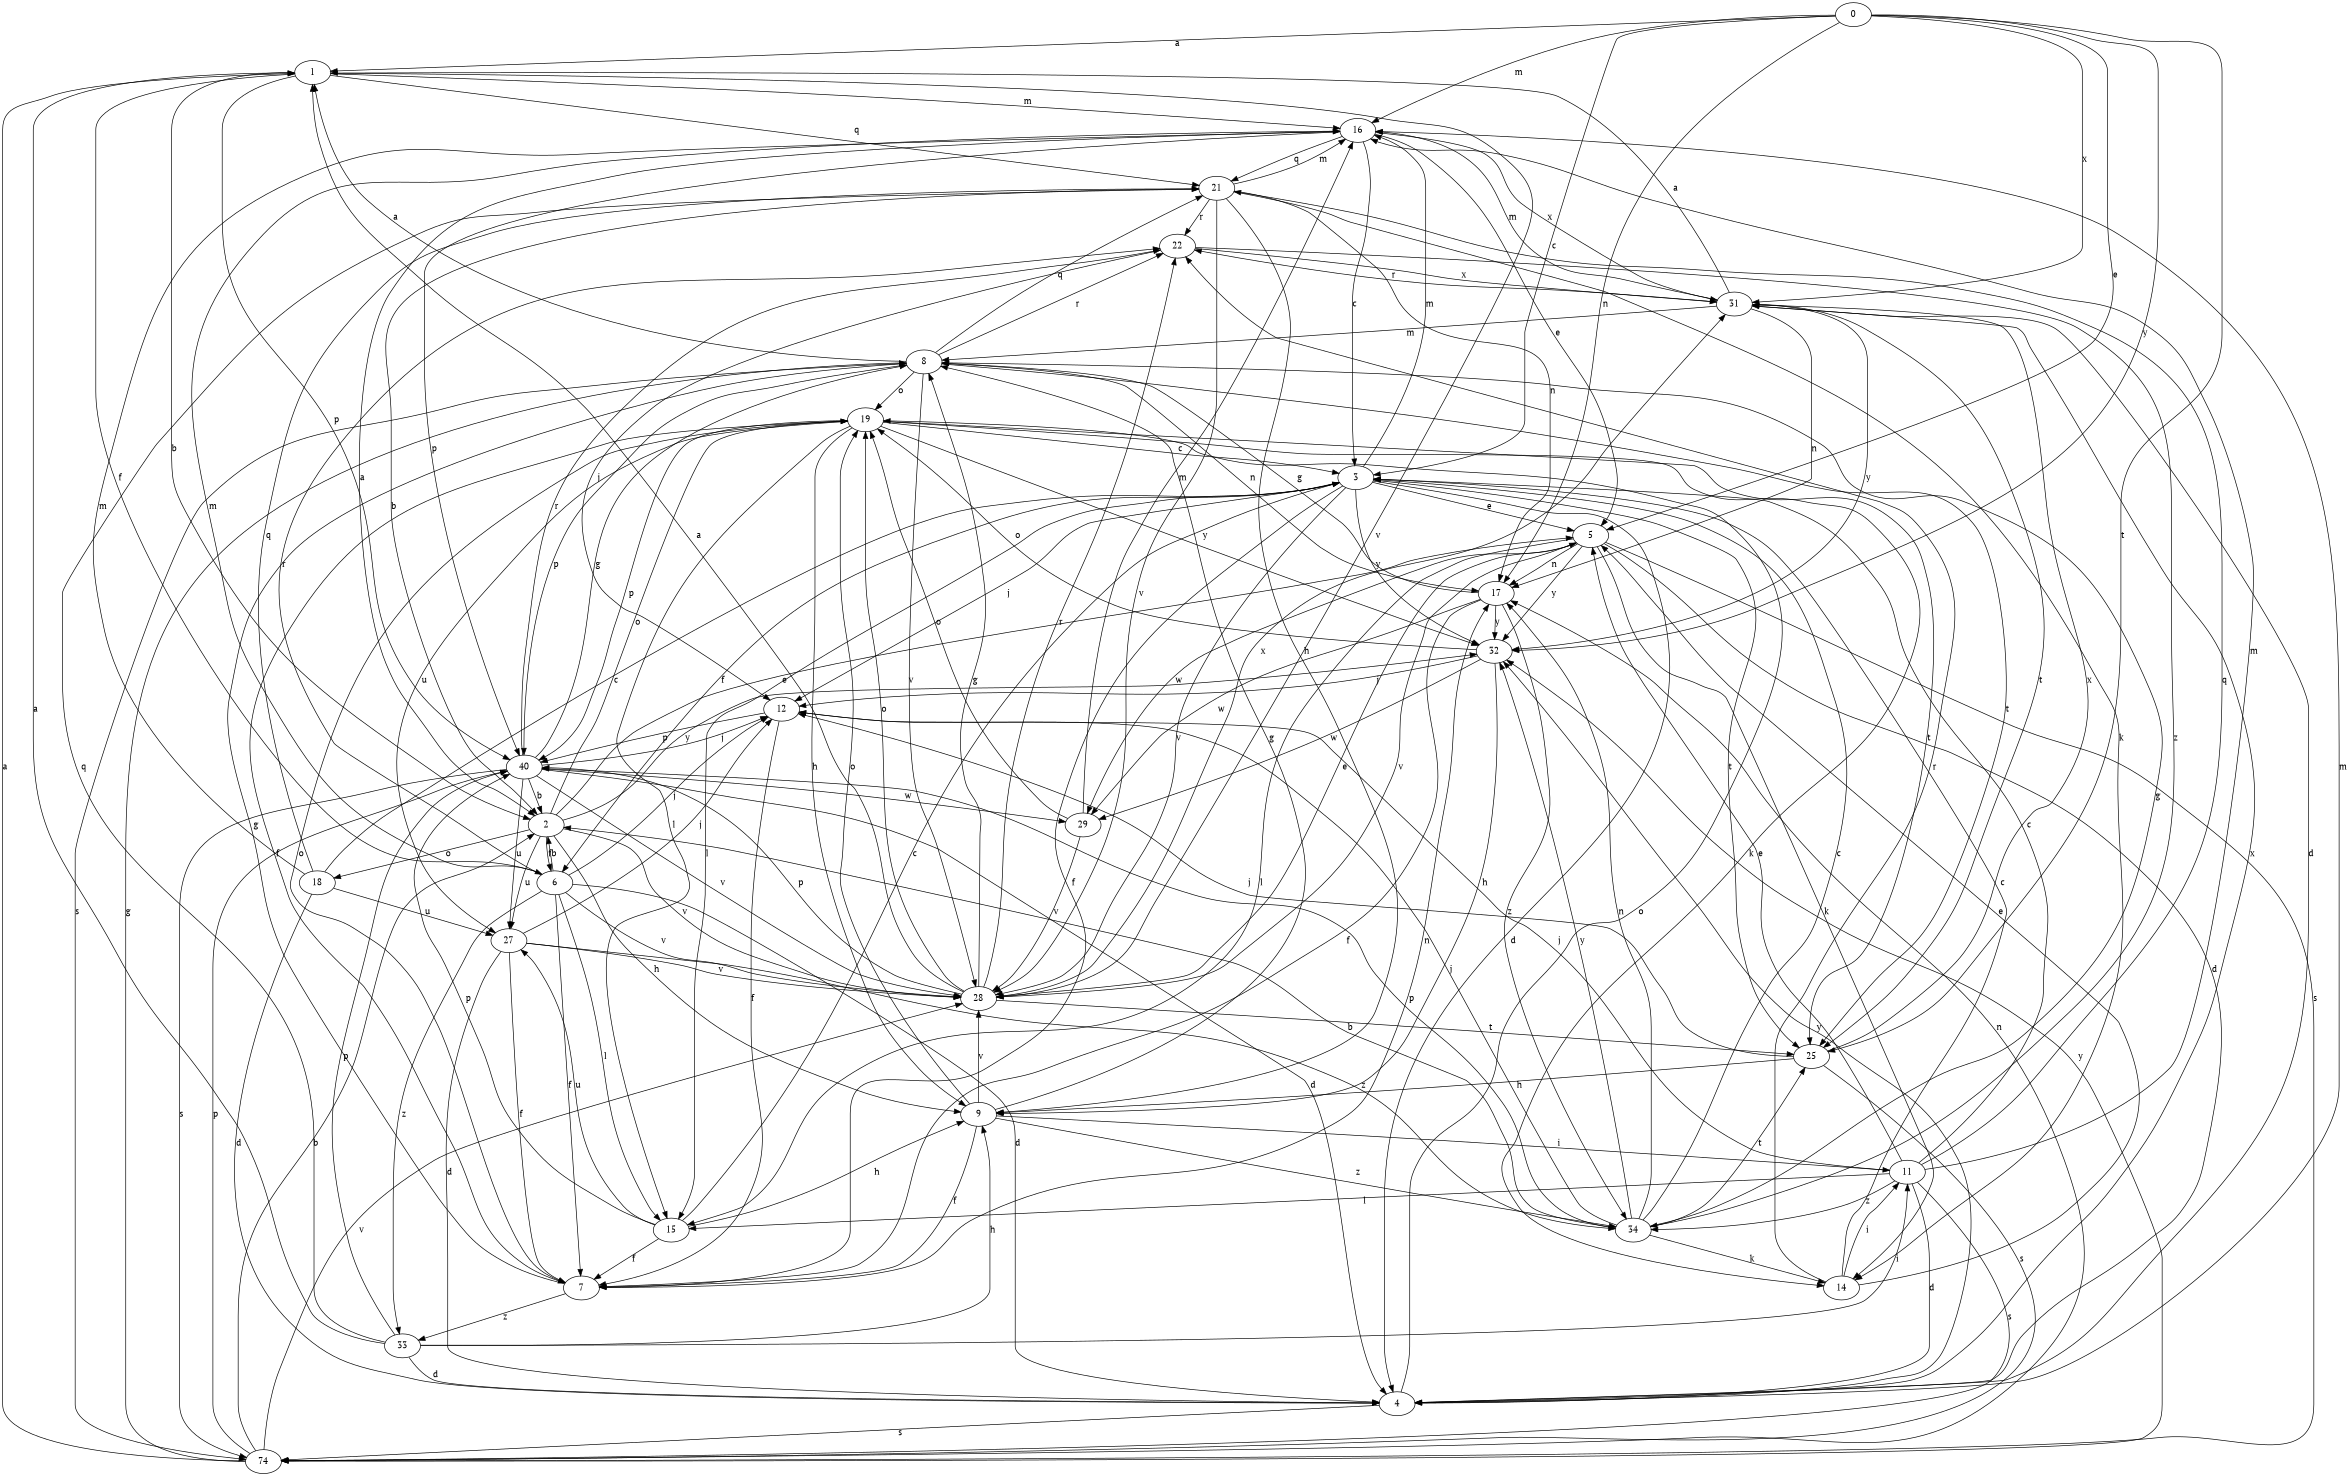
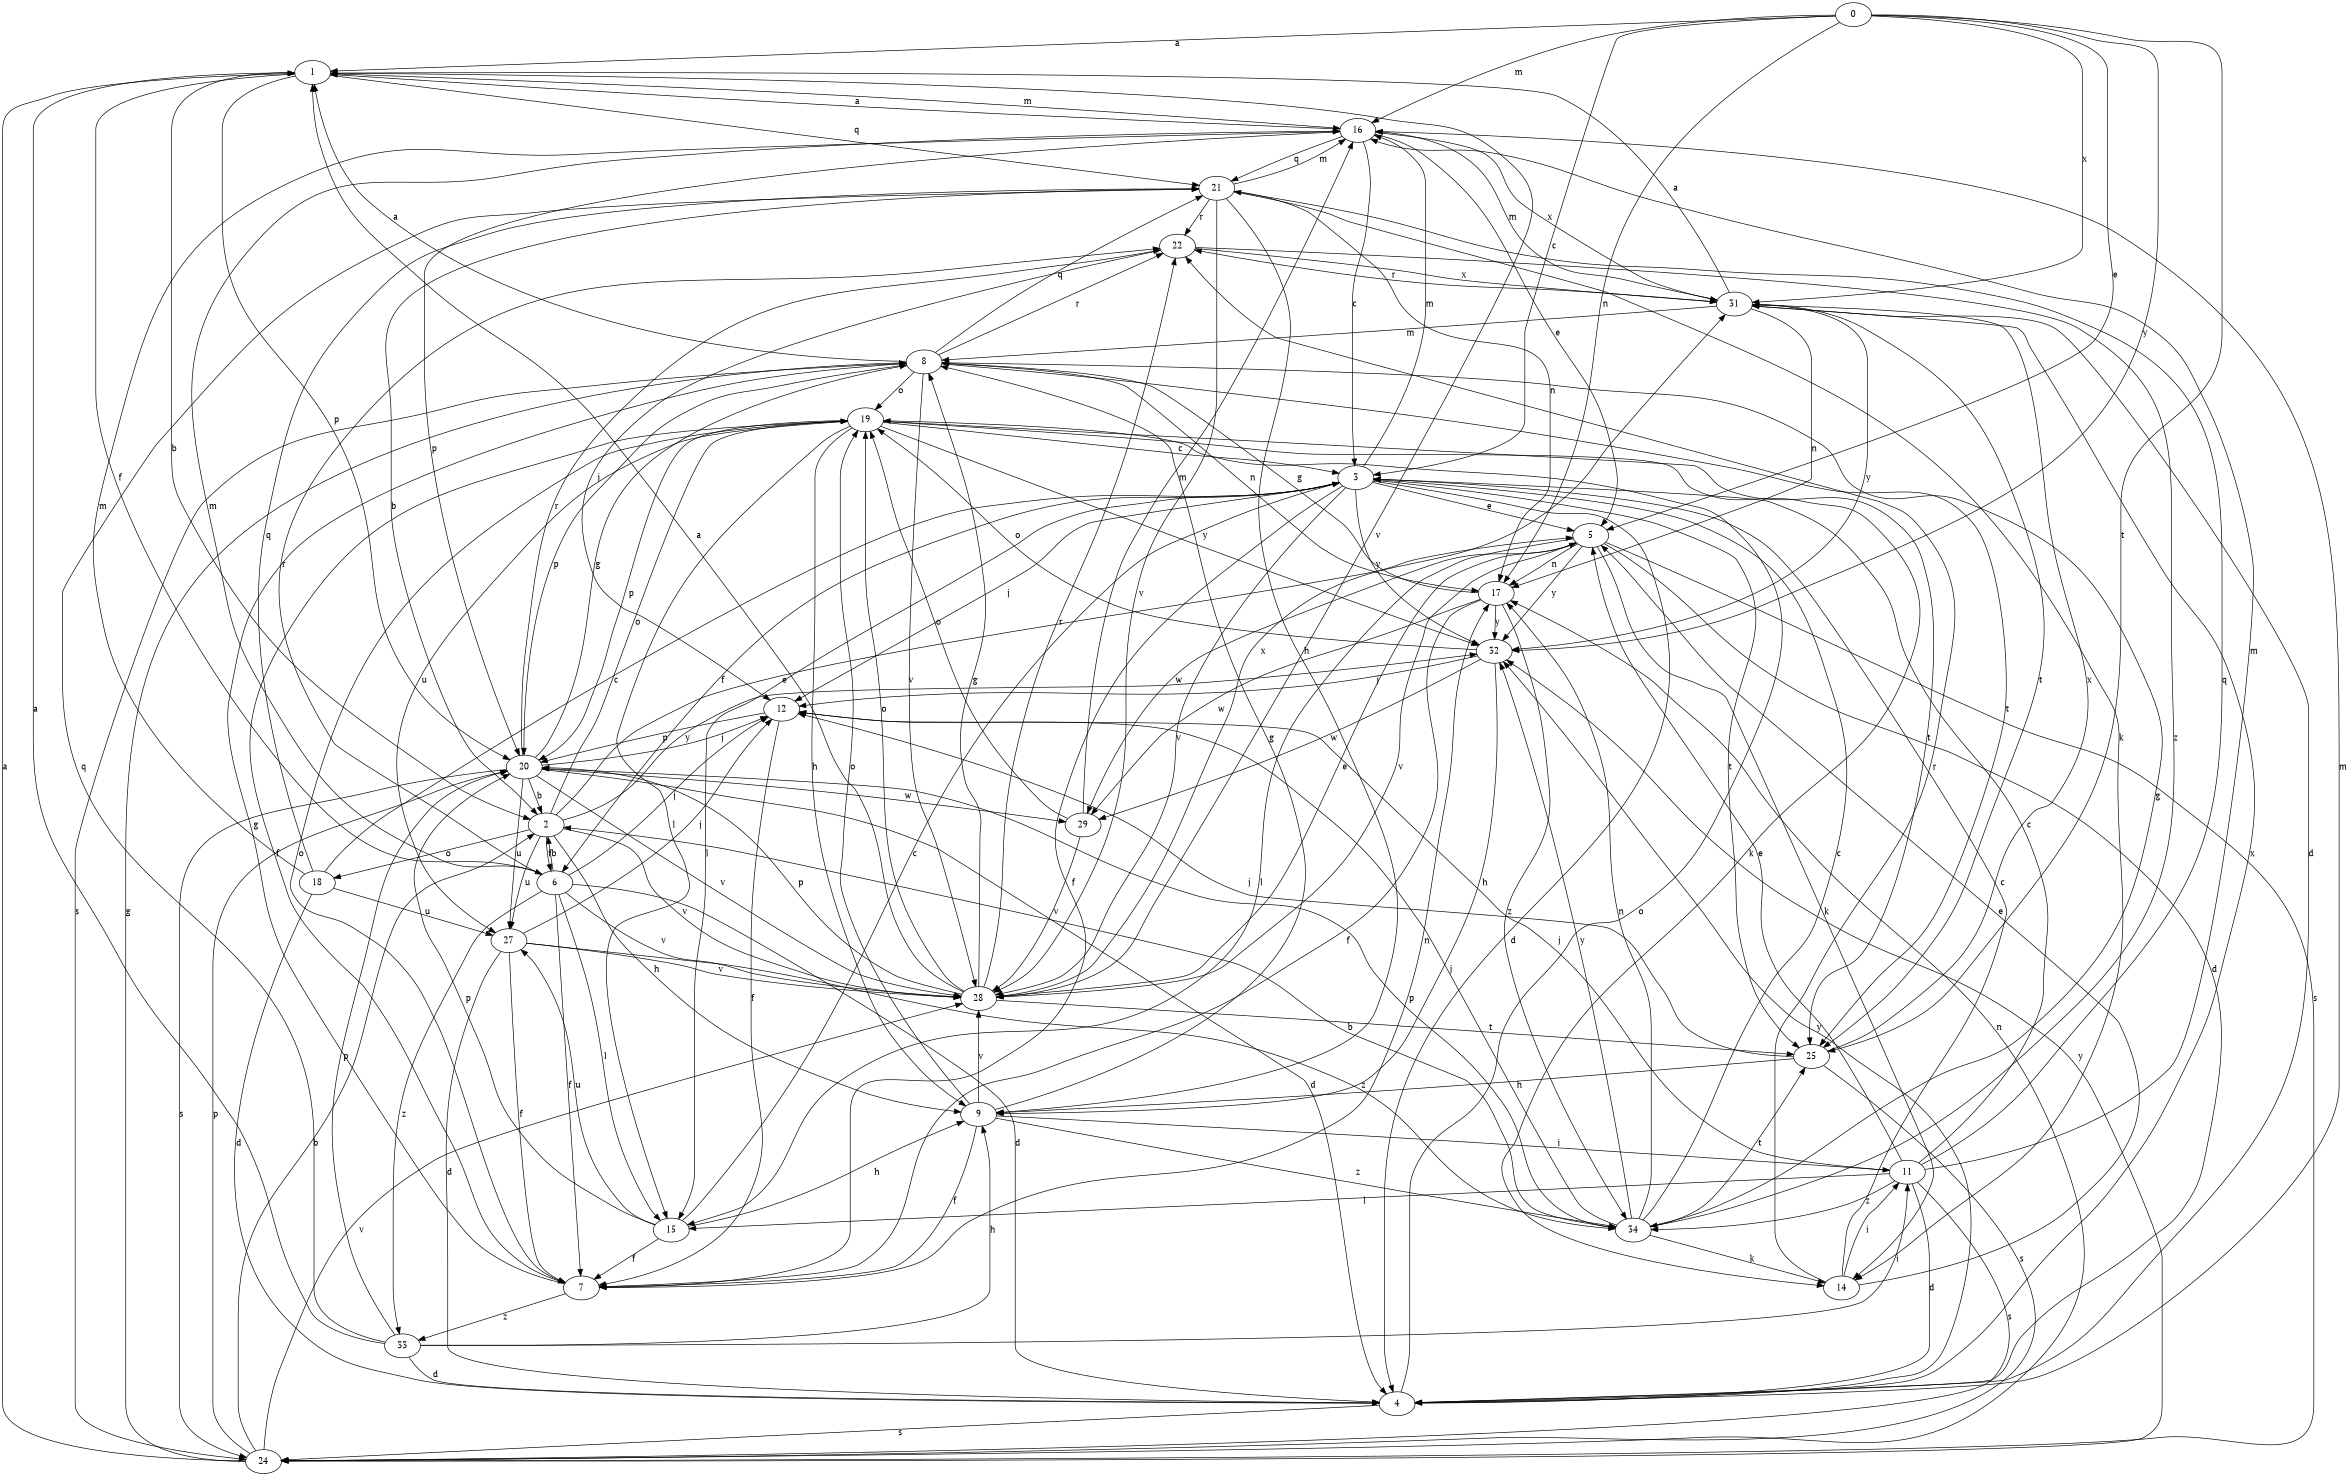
(553, 189) -> (838, 106)
(524, 767) -> (524, 767)
(263, 1462) -> (263, 1462)
